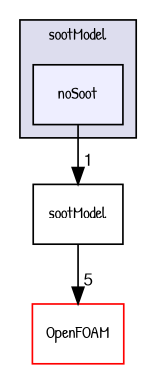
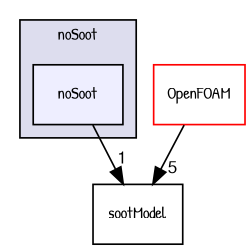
(78, 36) -> (78, 36)
(78, 266) -> (172, 147)
